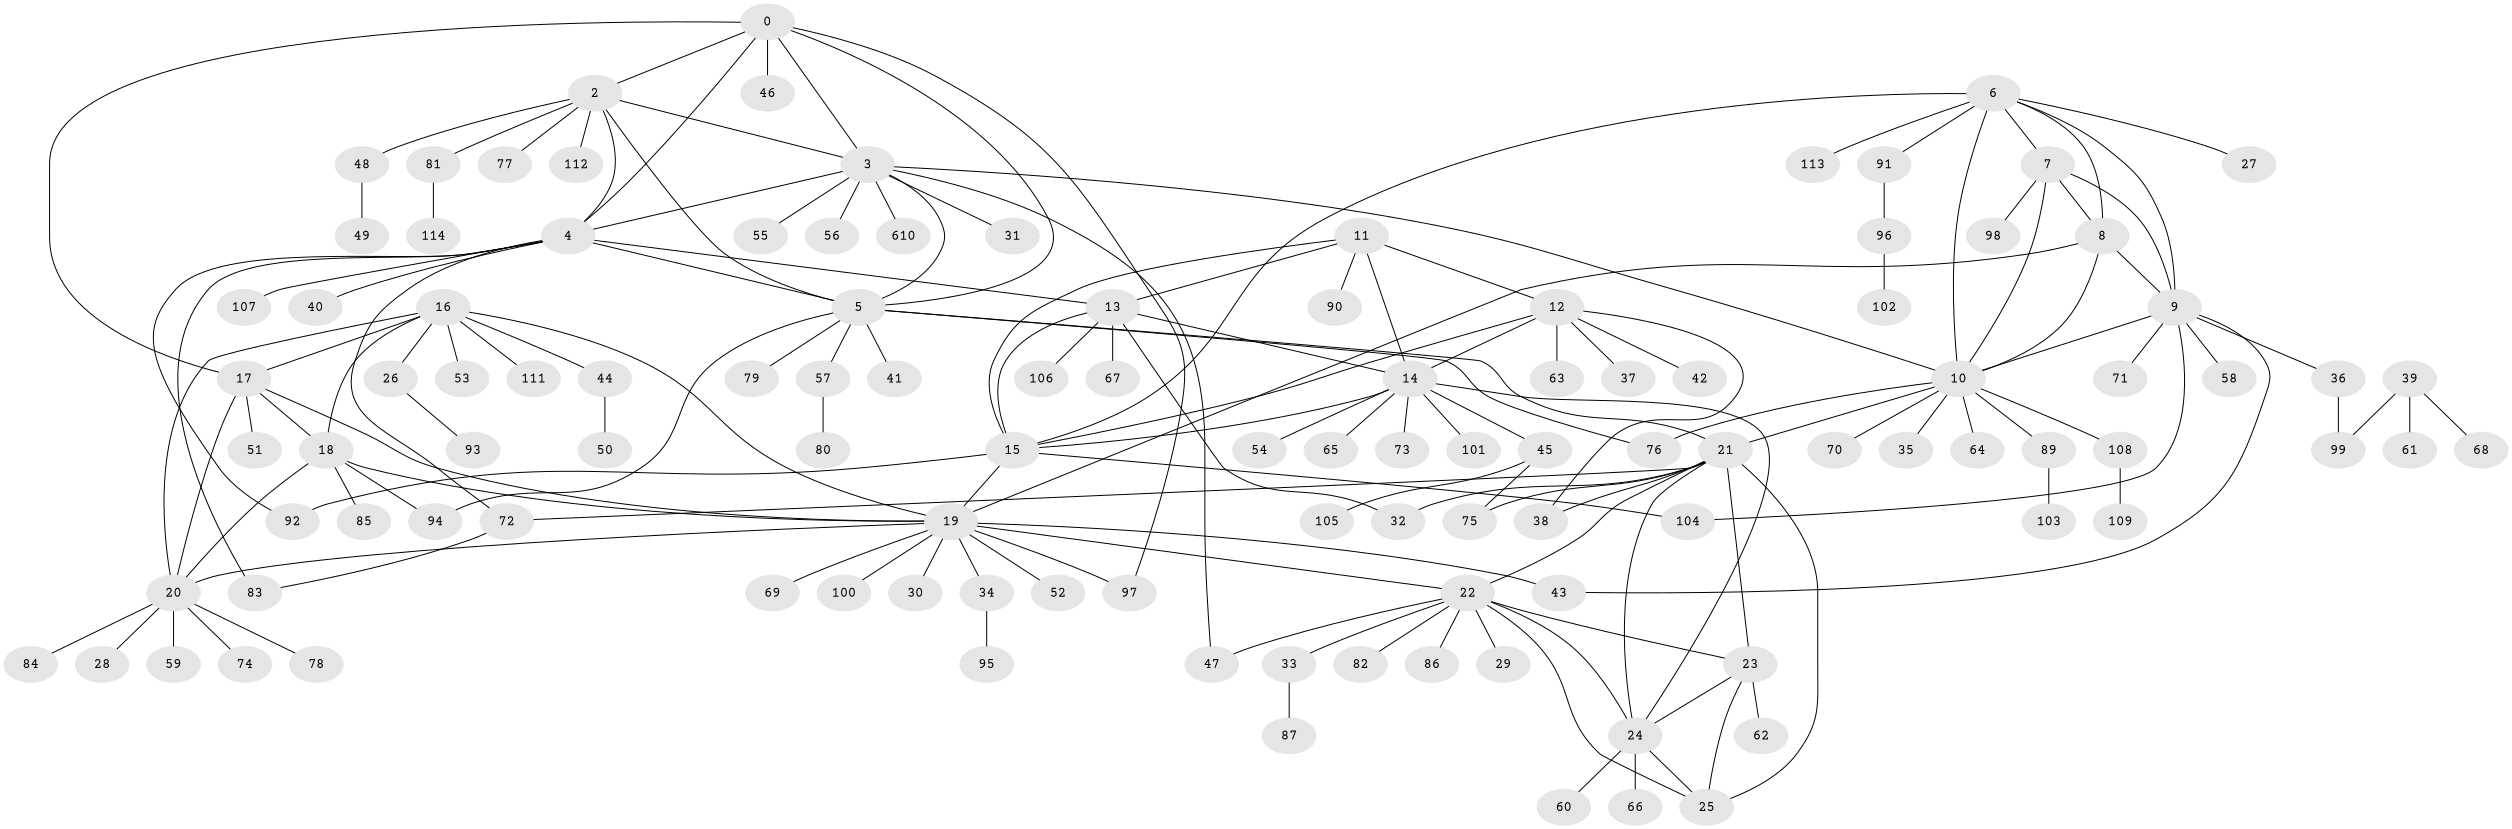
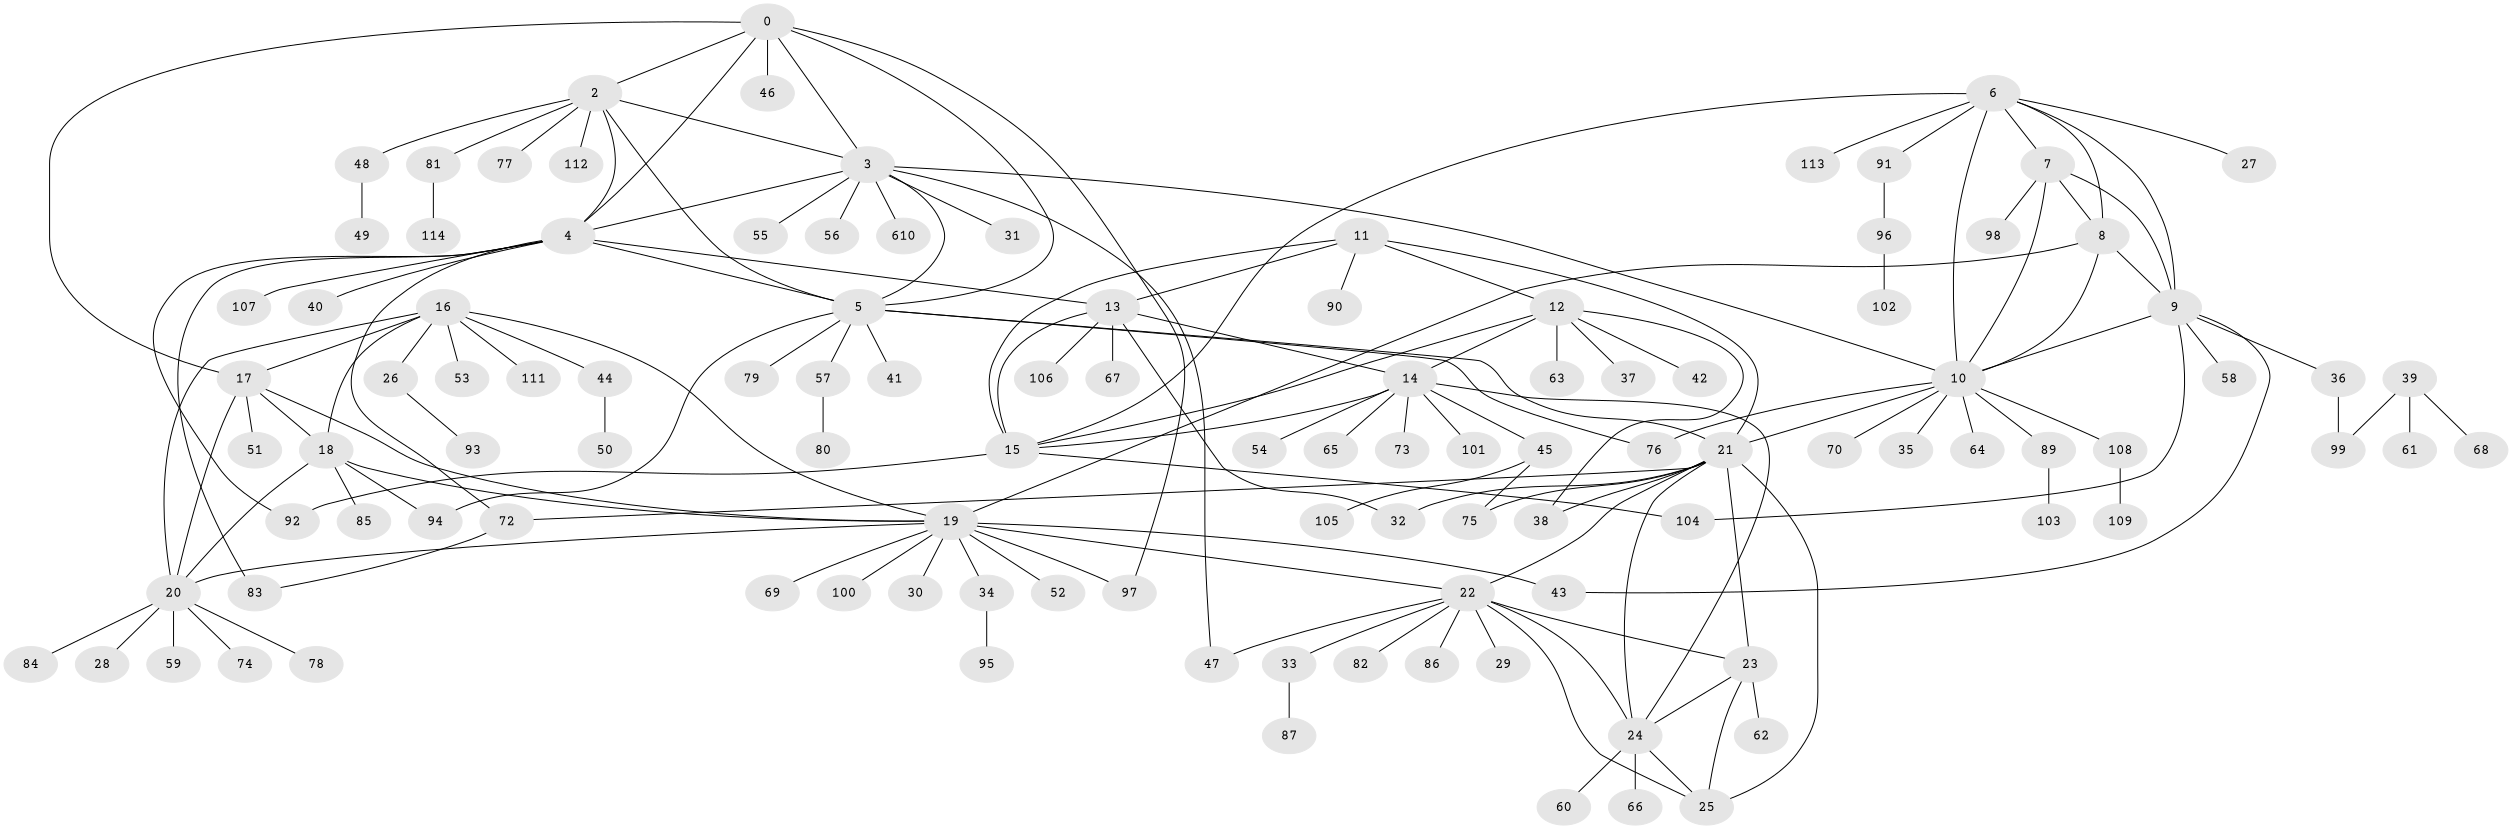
(1386, 307) -> (1616, 291)
(2120, 379) -> none
(982, 486) -> none
